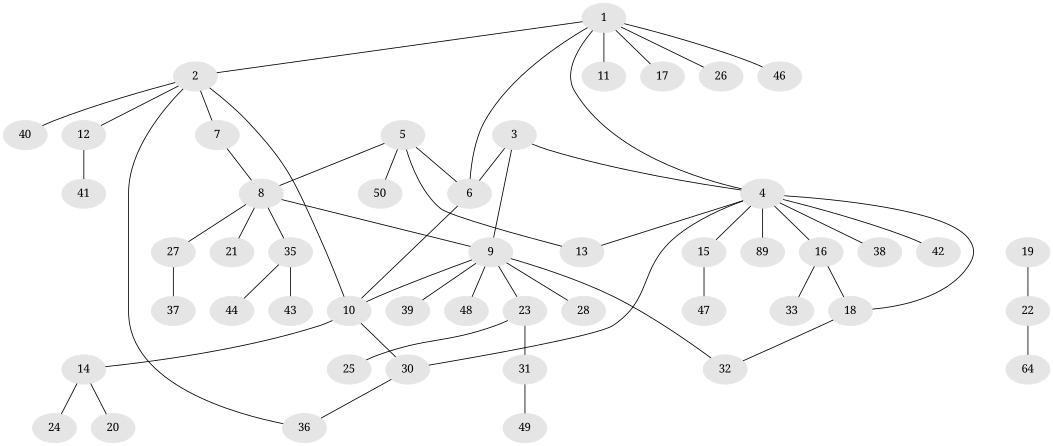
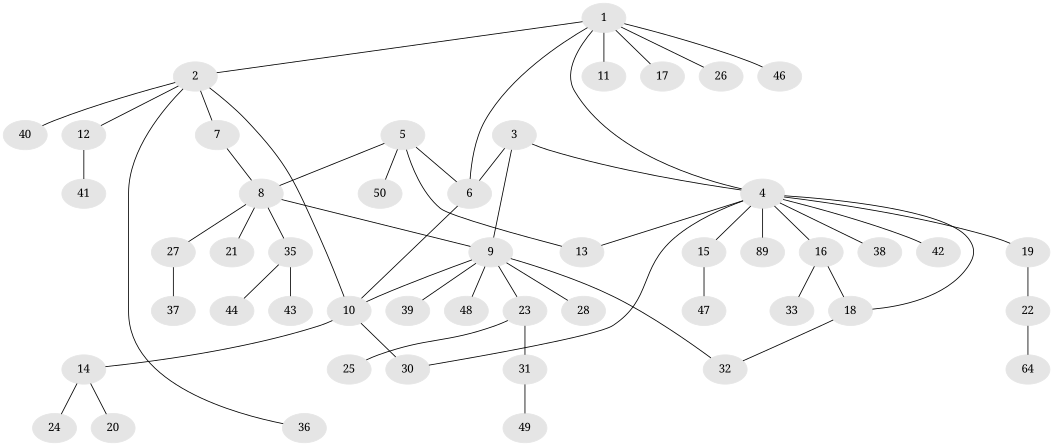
none -> (893, 214)
(356, 399) -> none
